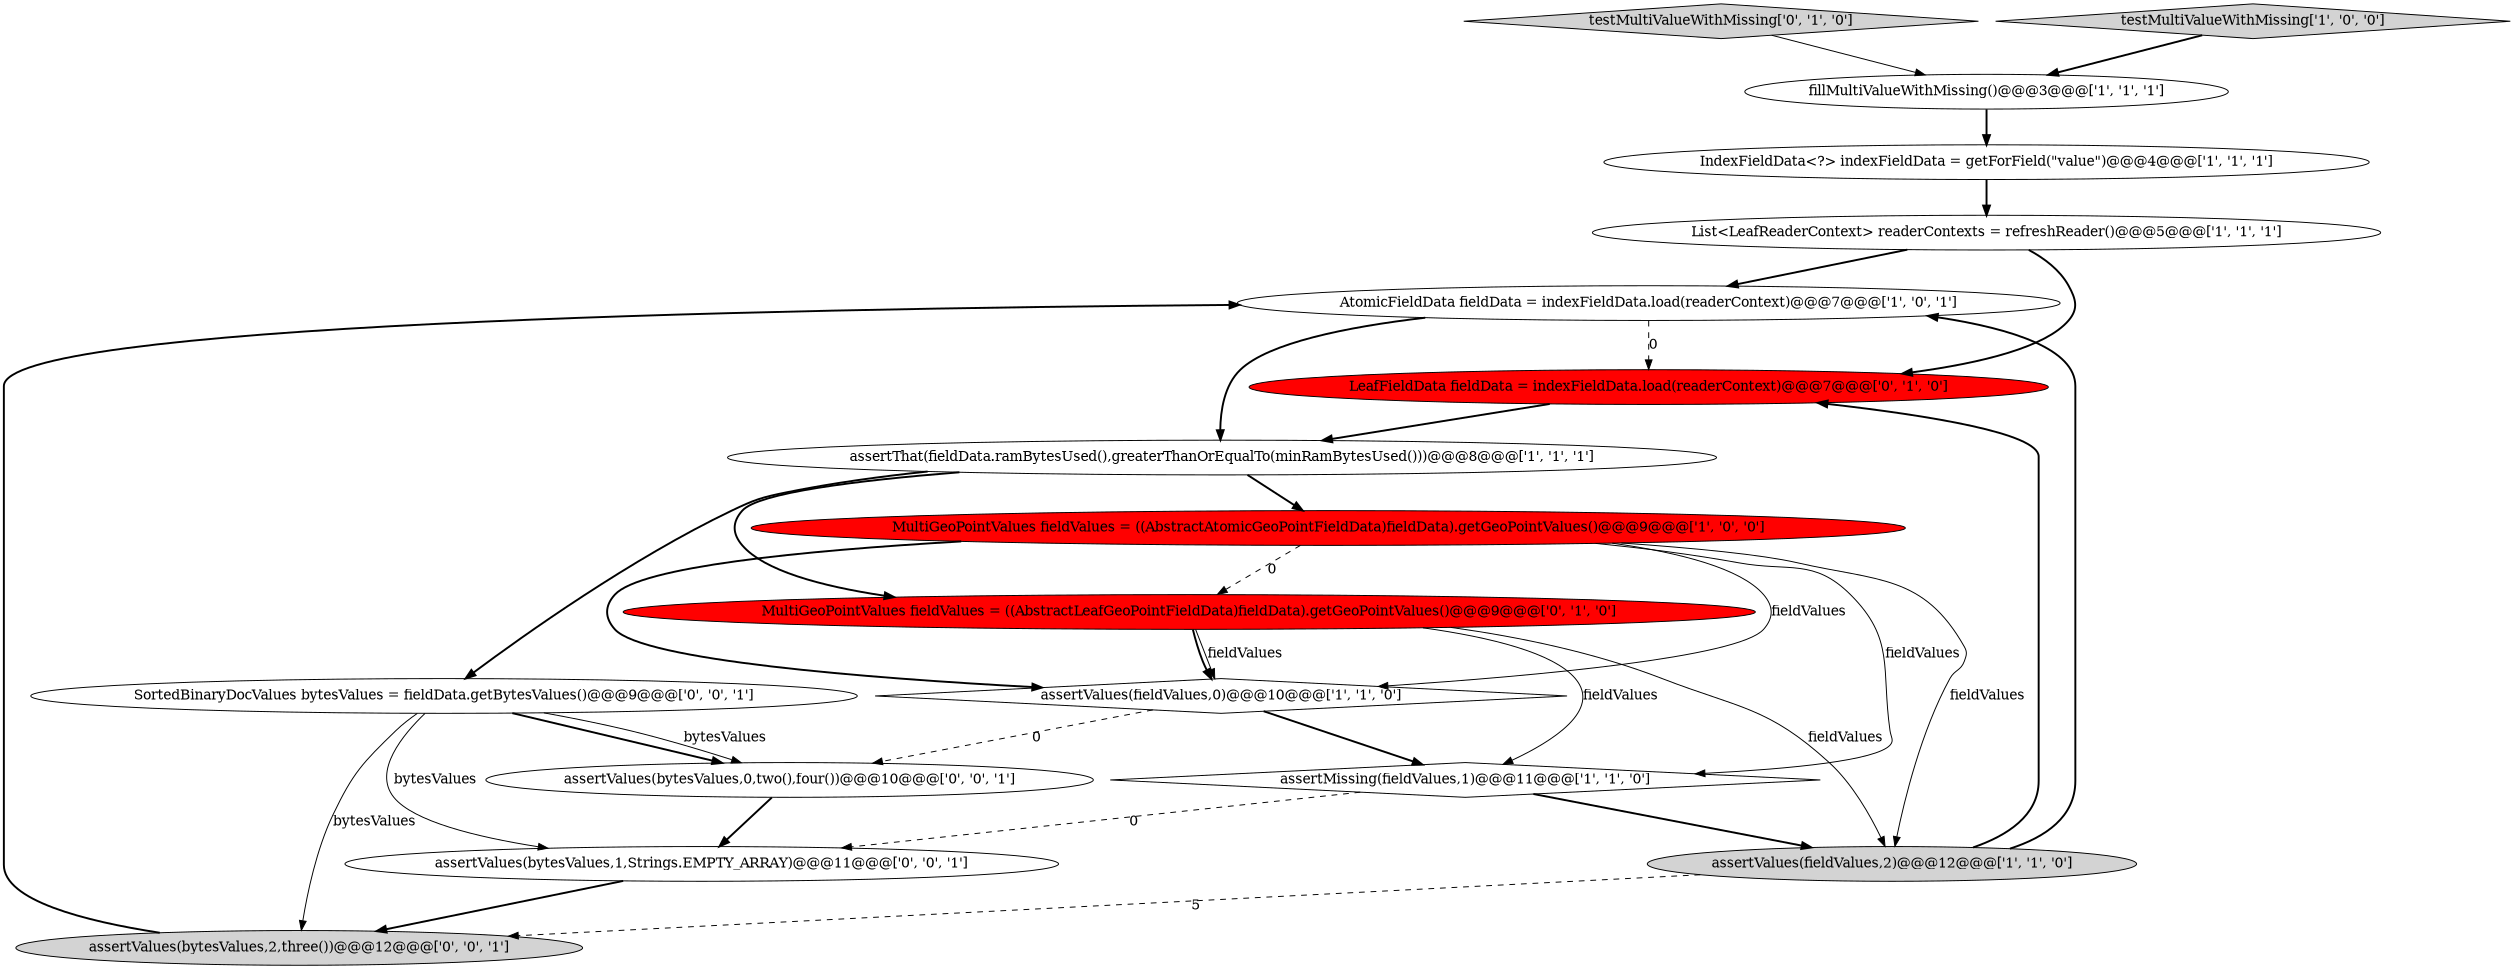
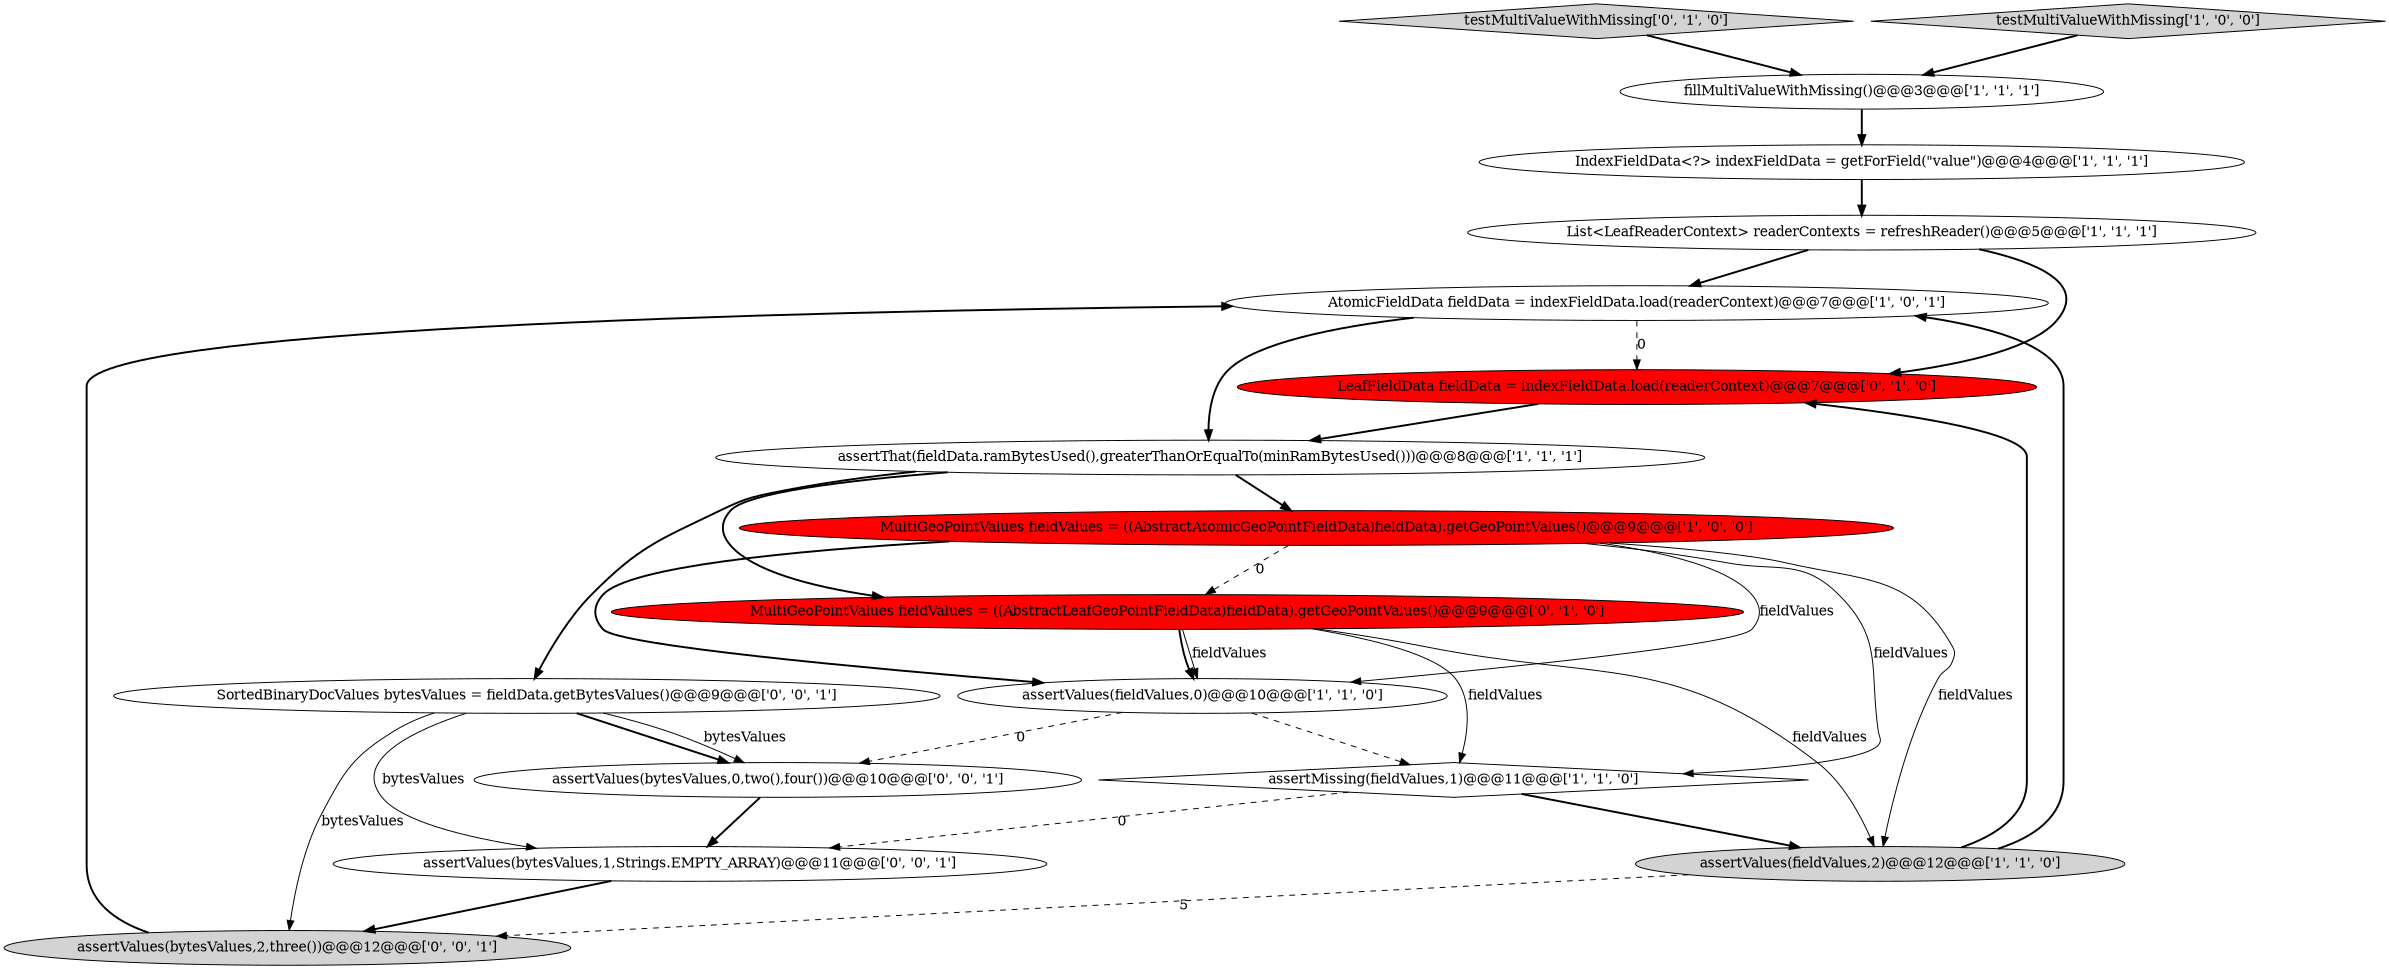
(1844, 54) -> (1719, 54)
(1221, 696) -> (1203, 696)
(1338, 736) -> (1326, 737)
